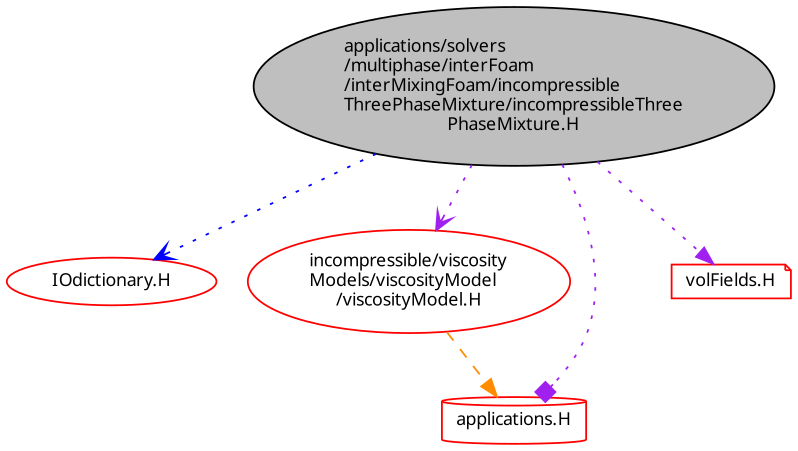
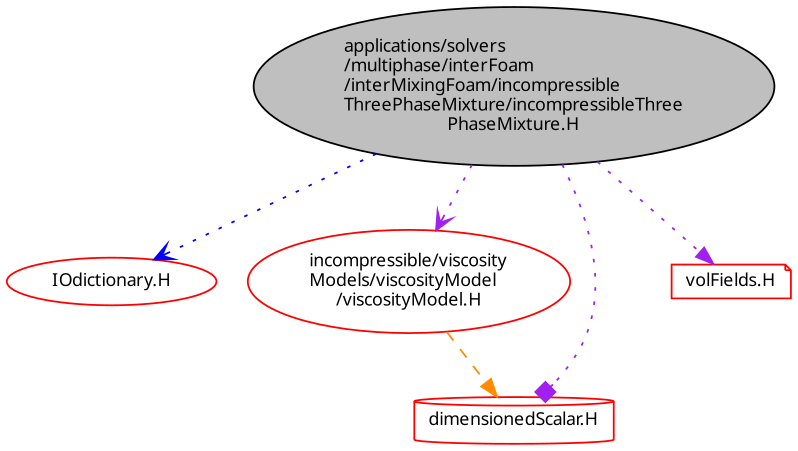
(514, 420) -> (514, 420)
